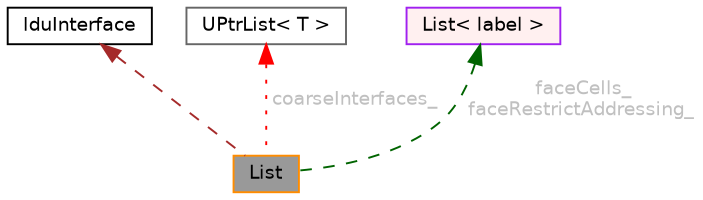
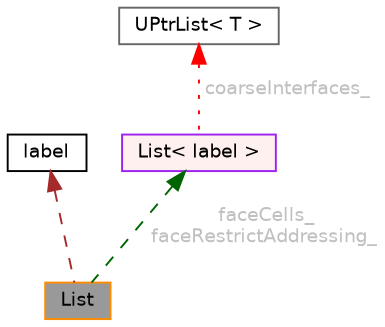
(80, 26) -> (47, 153)
(266, 110) -> (199, 99)
